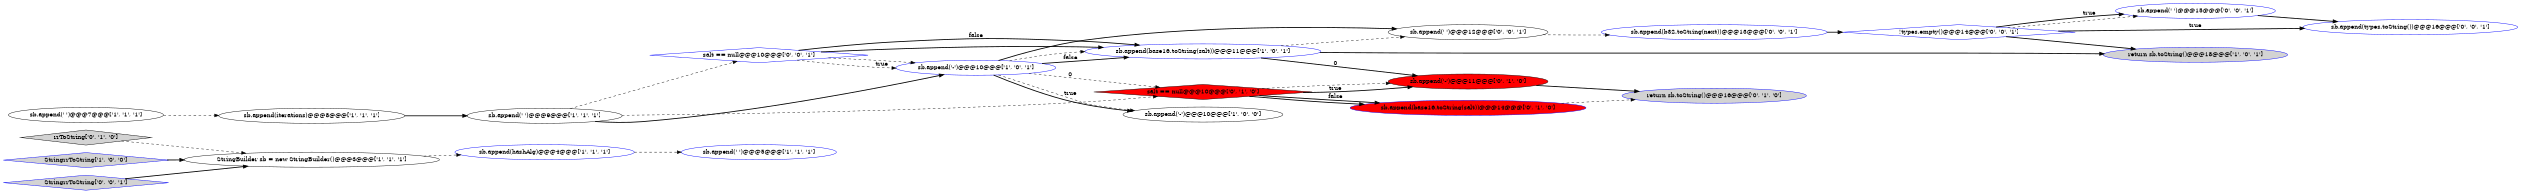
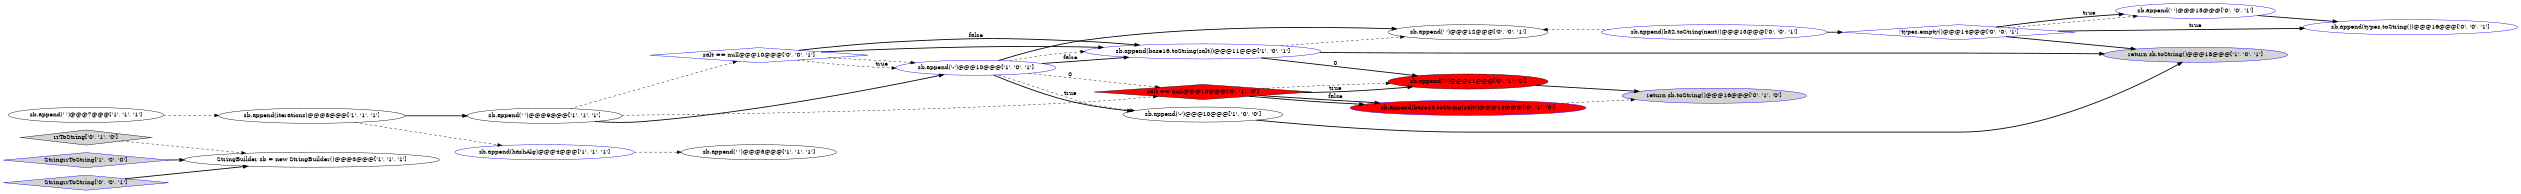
(1574, 35) -> (1578, 29)
none -> (1723, 132)
(759, 152) -> (759, 152)
(440, 156) -> (426, 134)
